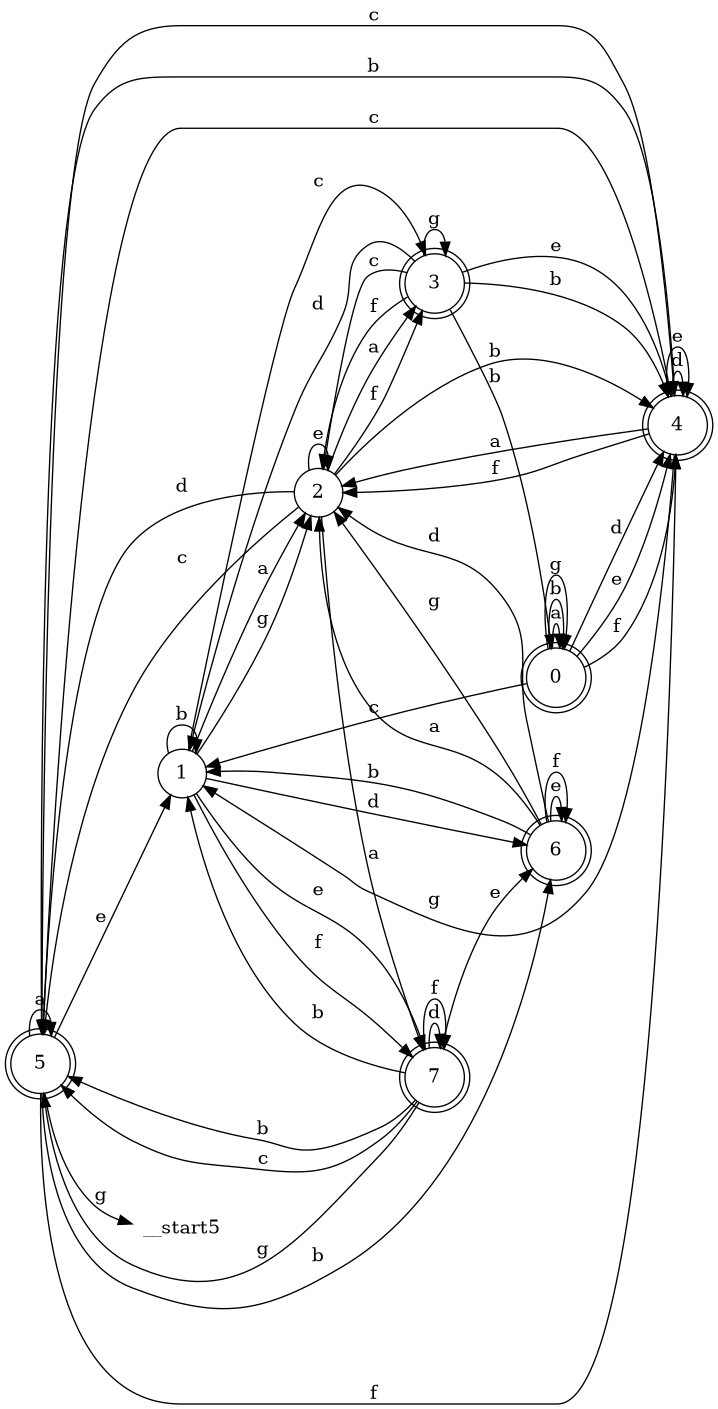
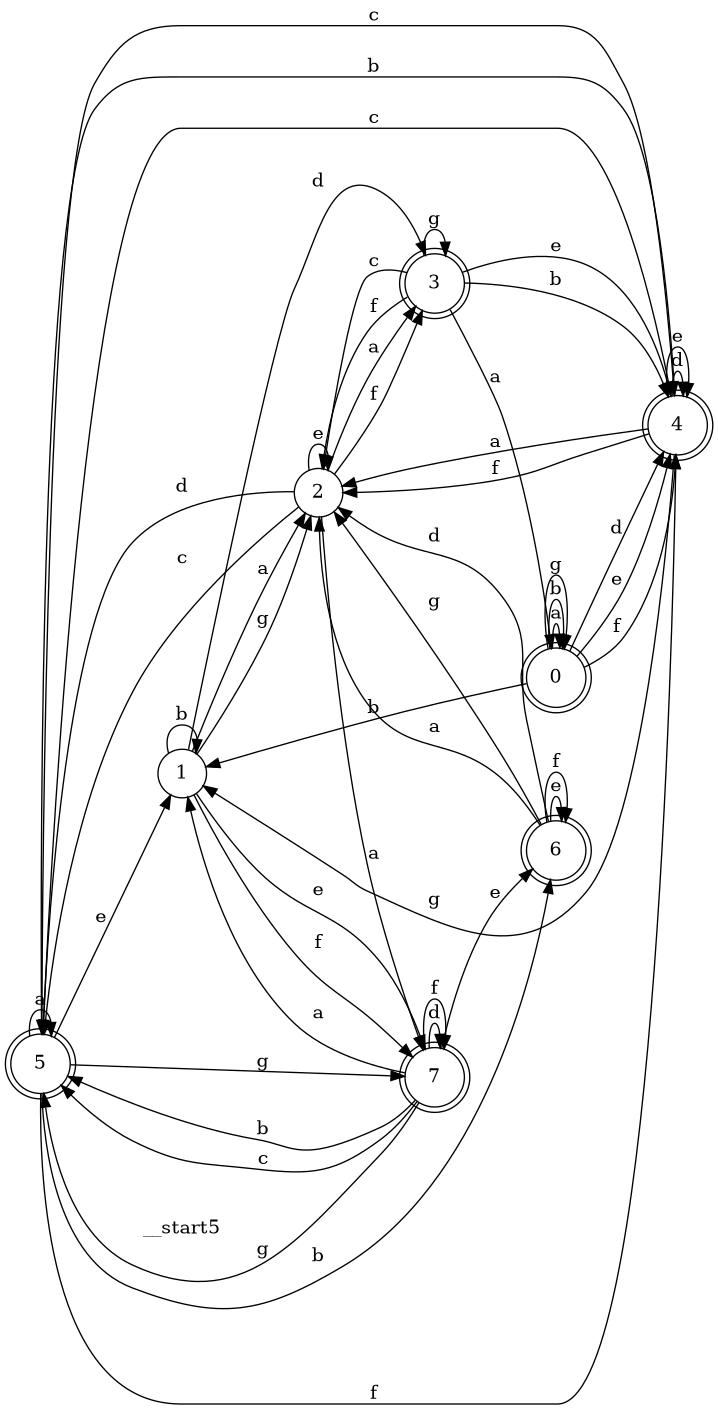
(319, 182) -> (319, 182)
(467, 373) -> none
(495, 377) -> (495, 377)
(276, 460) -> none
(374, 708) -> (374, 708)
(380, 784) -> none
(367, 813) -> none
(319, 1013) -> (319, 1013)
(70, 1174) -> (231, 1070)
